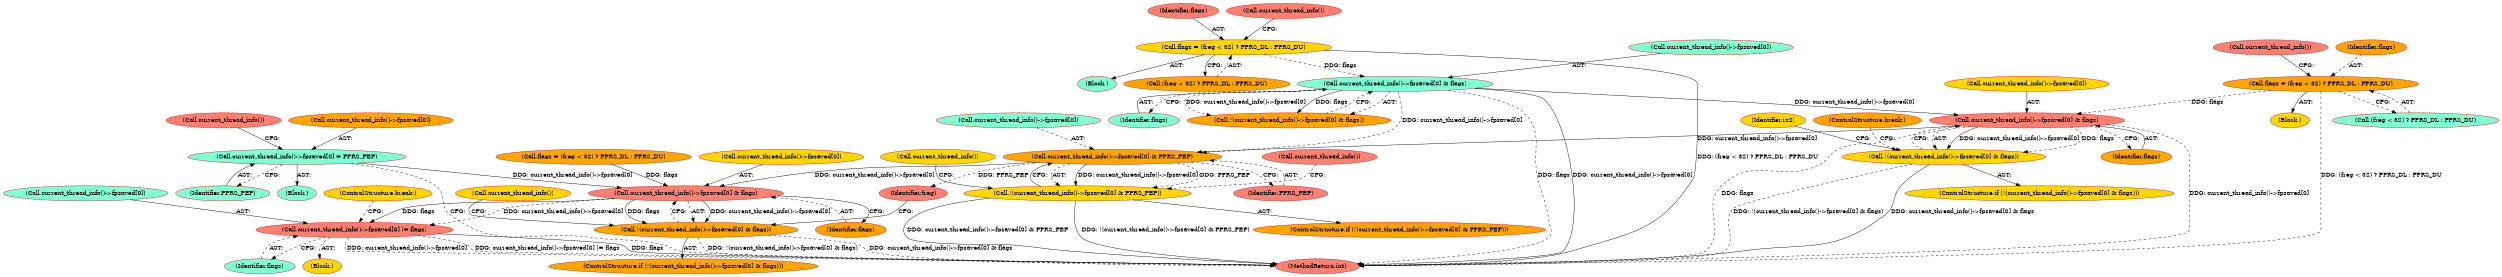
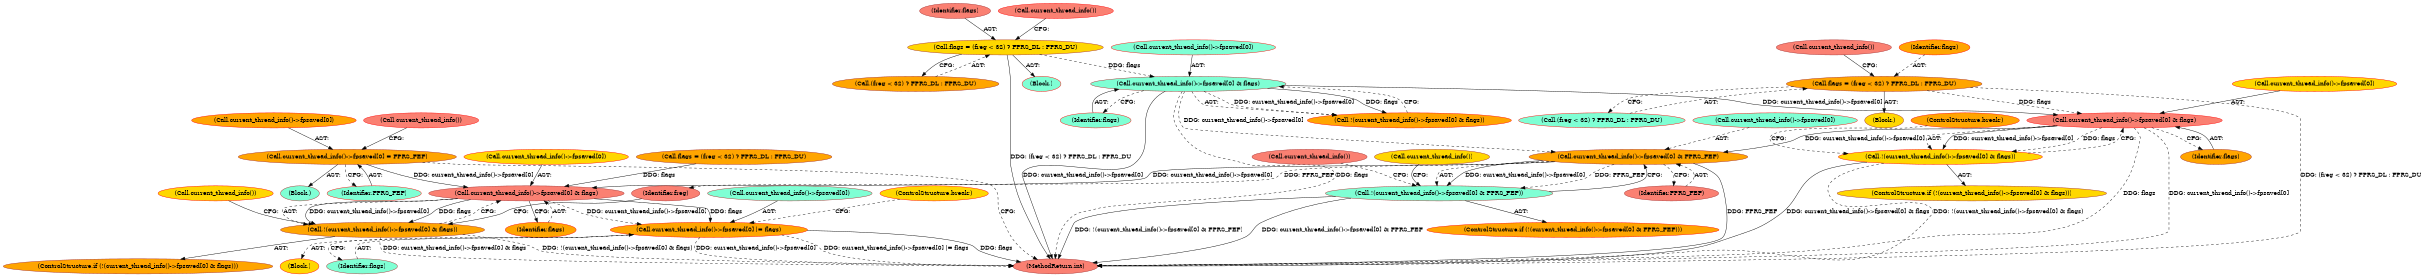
(1773, 120) -> none
(297, 157) -> (347, 157)
(1078, 193) -> (1439, 193)
(355, 230) -> (709, 230)
none -> (1566, 255)
